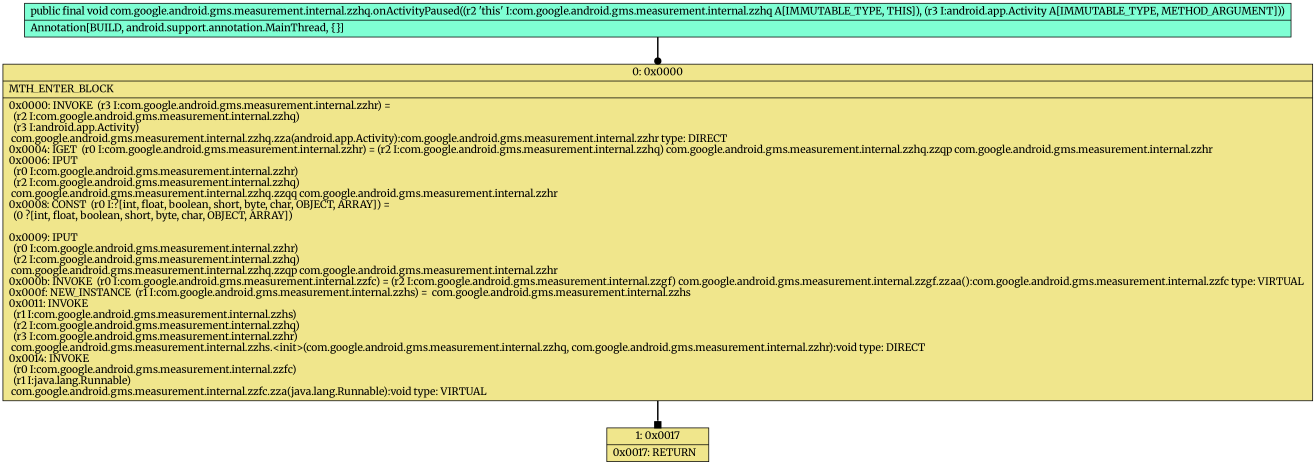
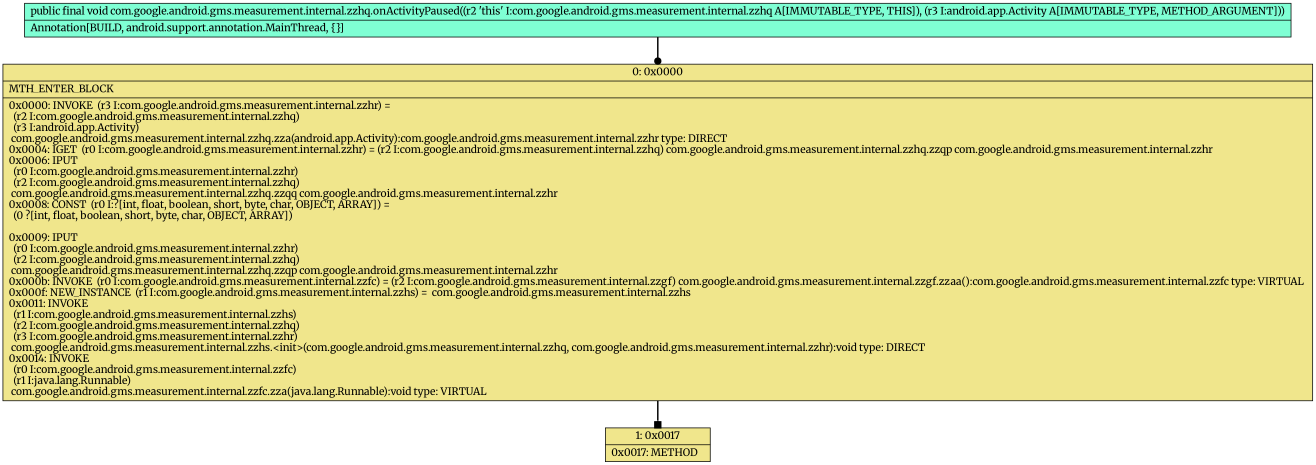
(658, 453) -> (658, 453)
